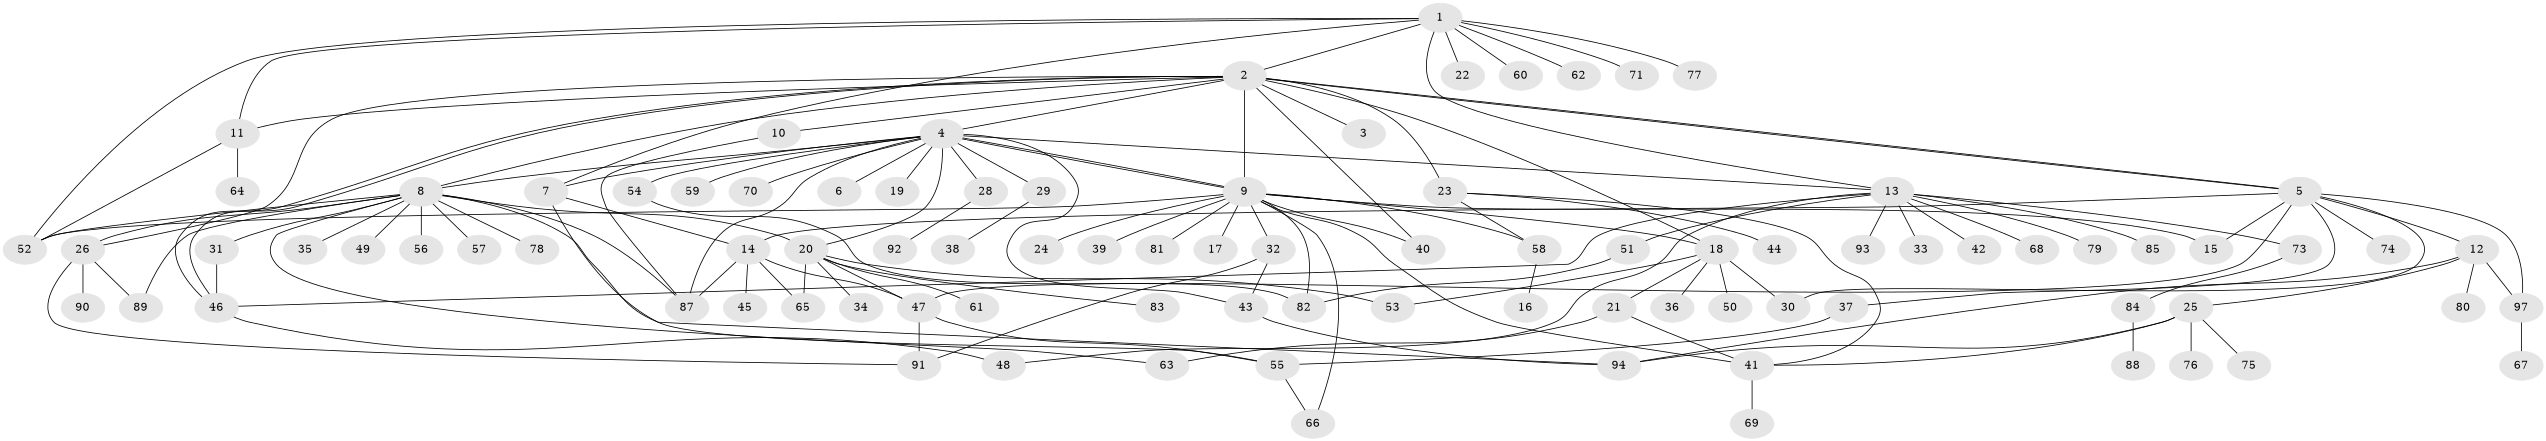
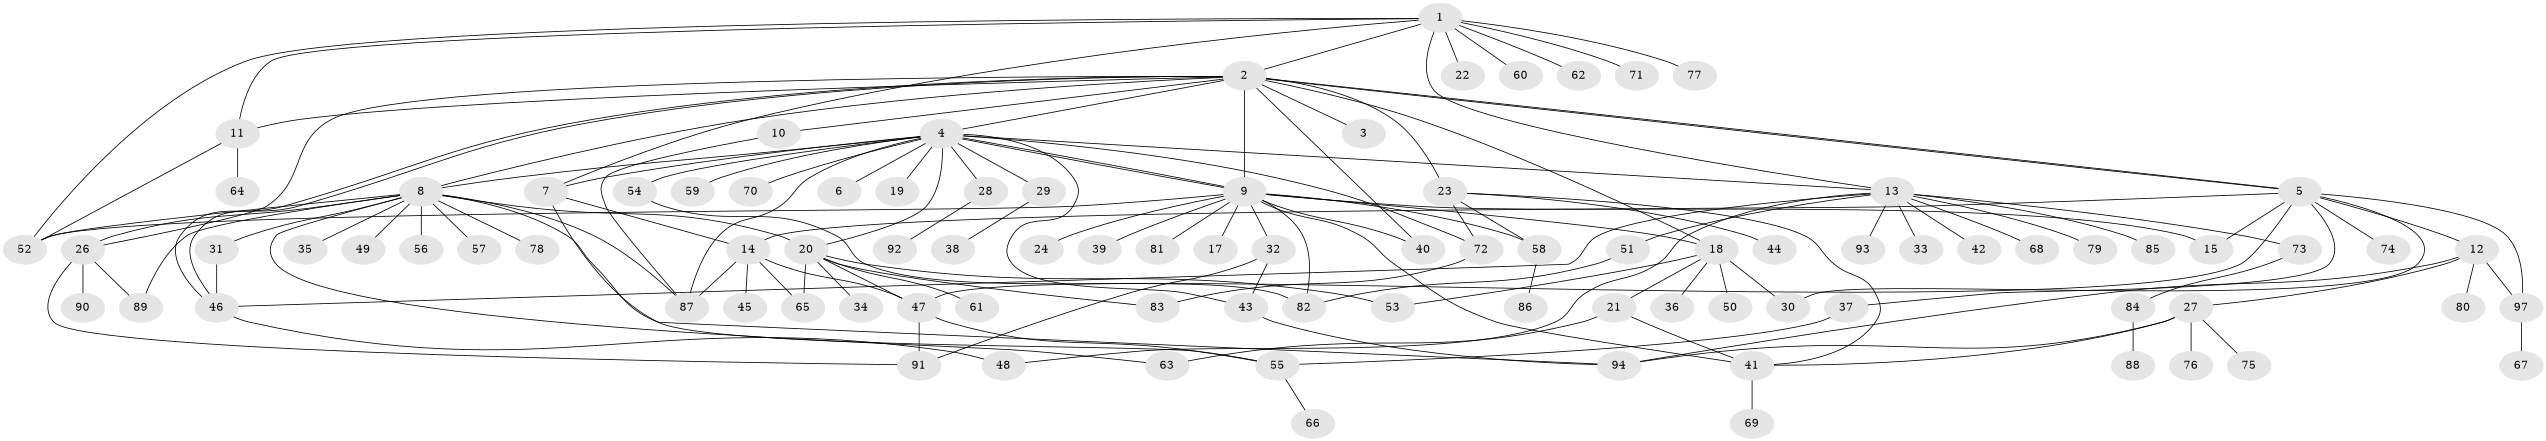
none -> (1481, 250)
(1339, 307) -> none
(1526, 308) -> (1526, 308)
(2191, 308) -> (2191, 308)
